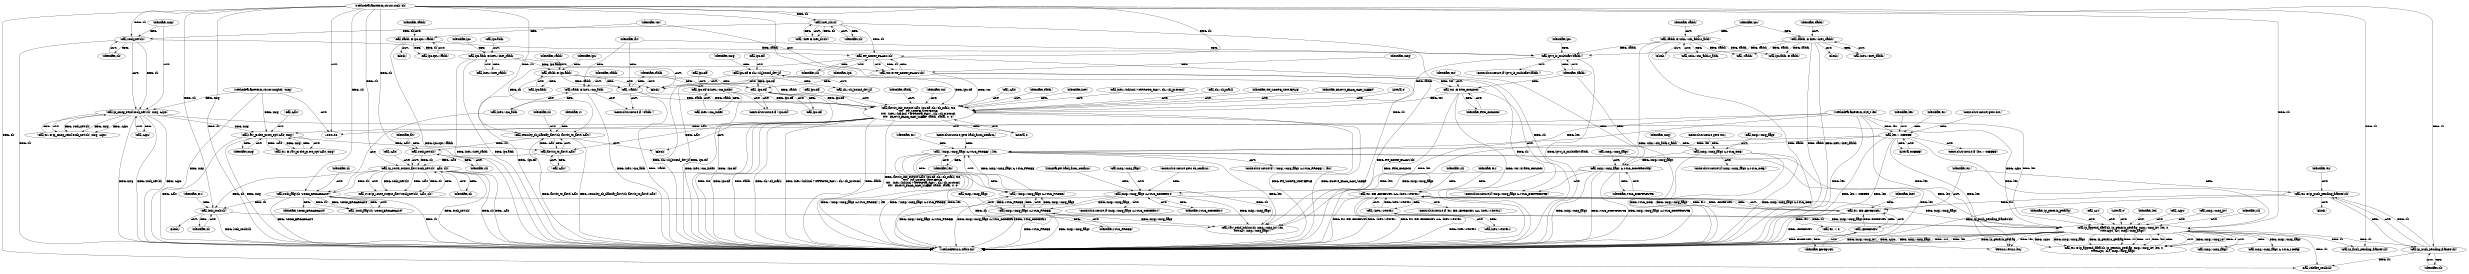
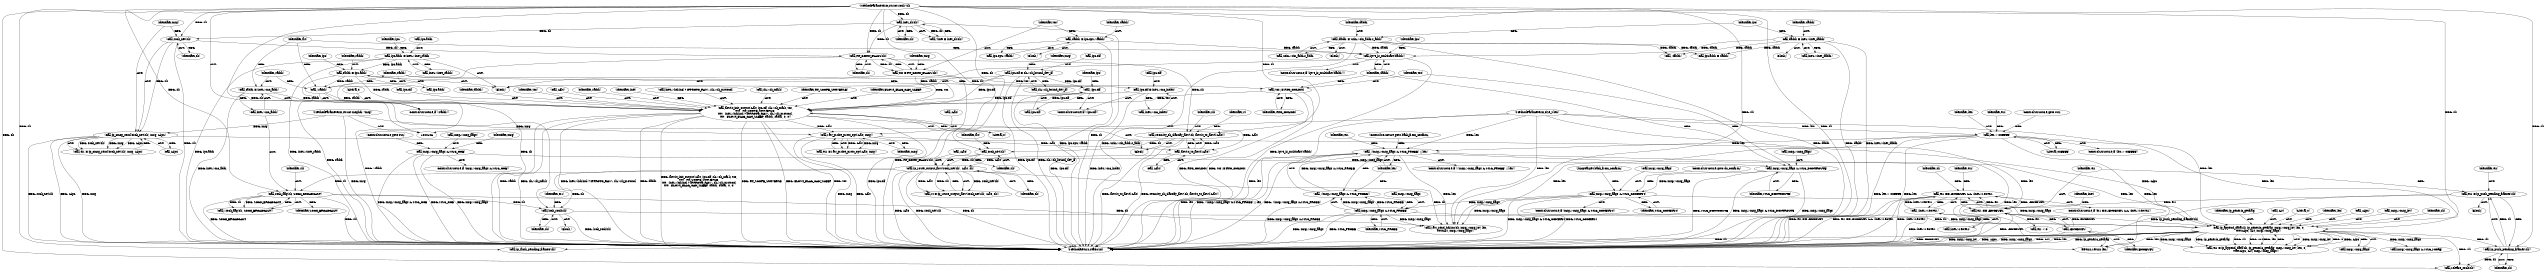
(205, 123) -> none
(527, 160) -> (335, 160)
(1507, 194) -> none
